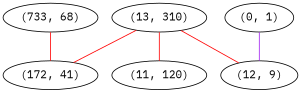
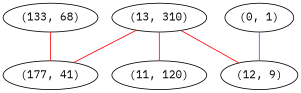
(51, 18) -> (51, 18)
(51, 75) -> (51, 75)
